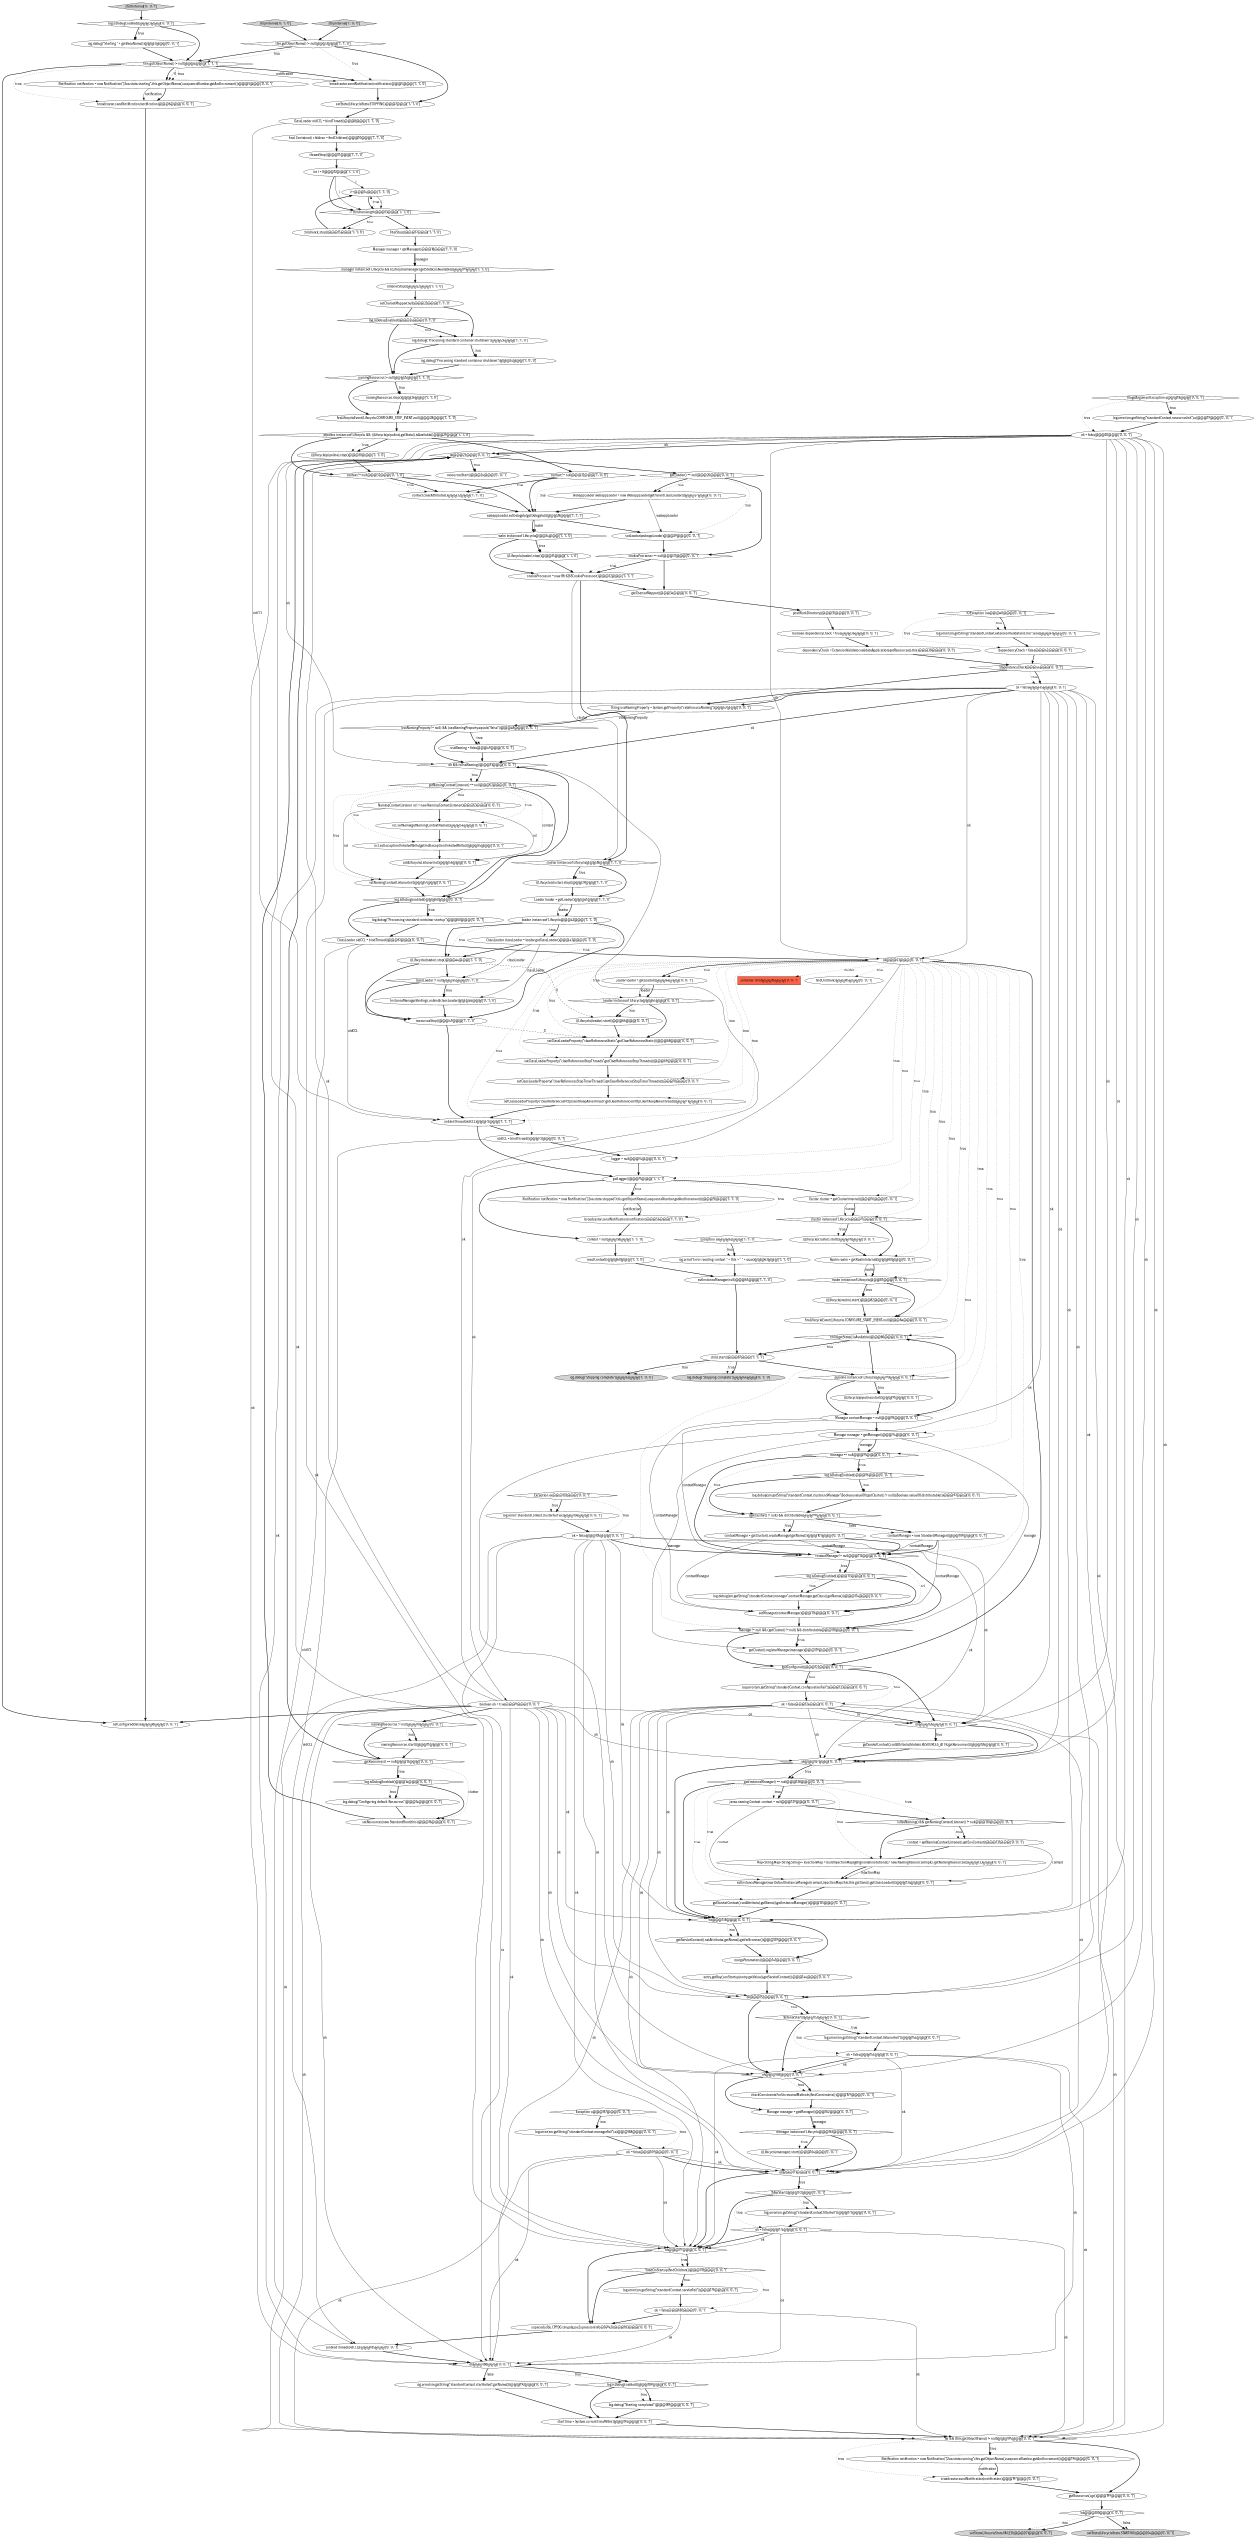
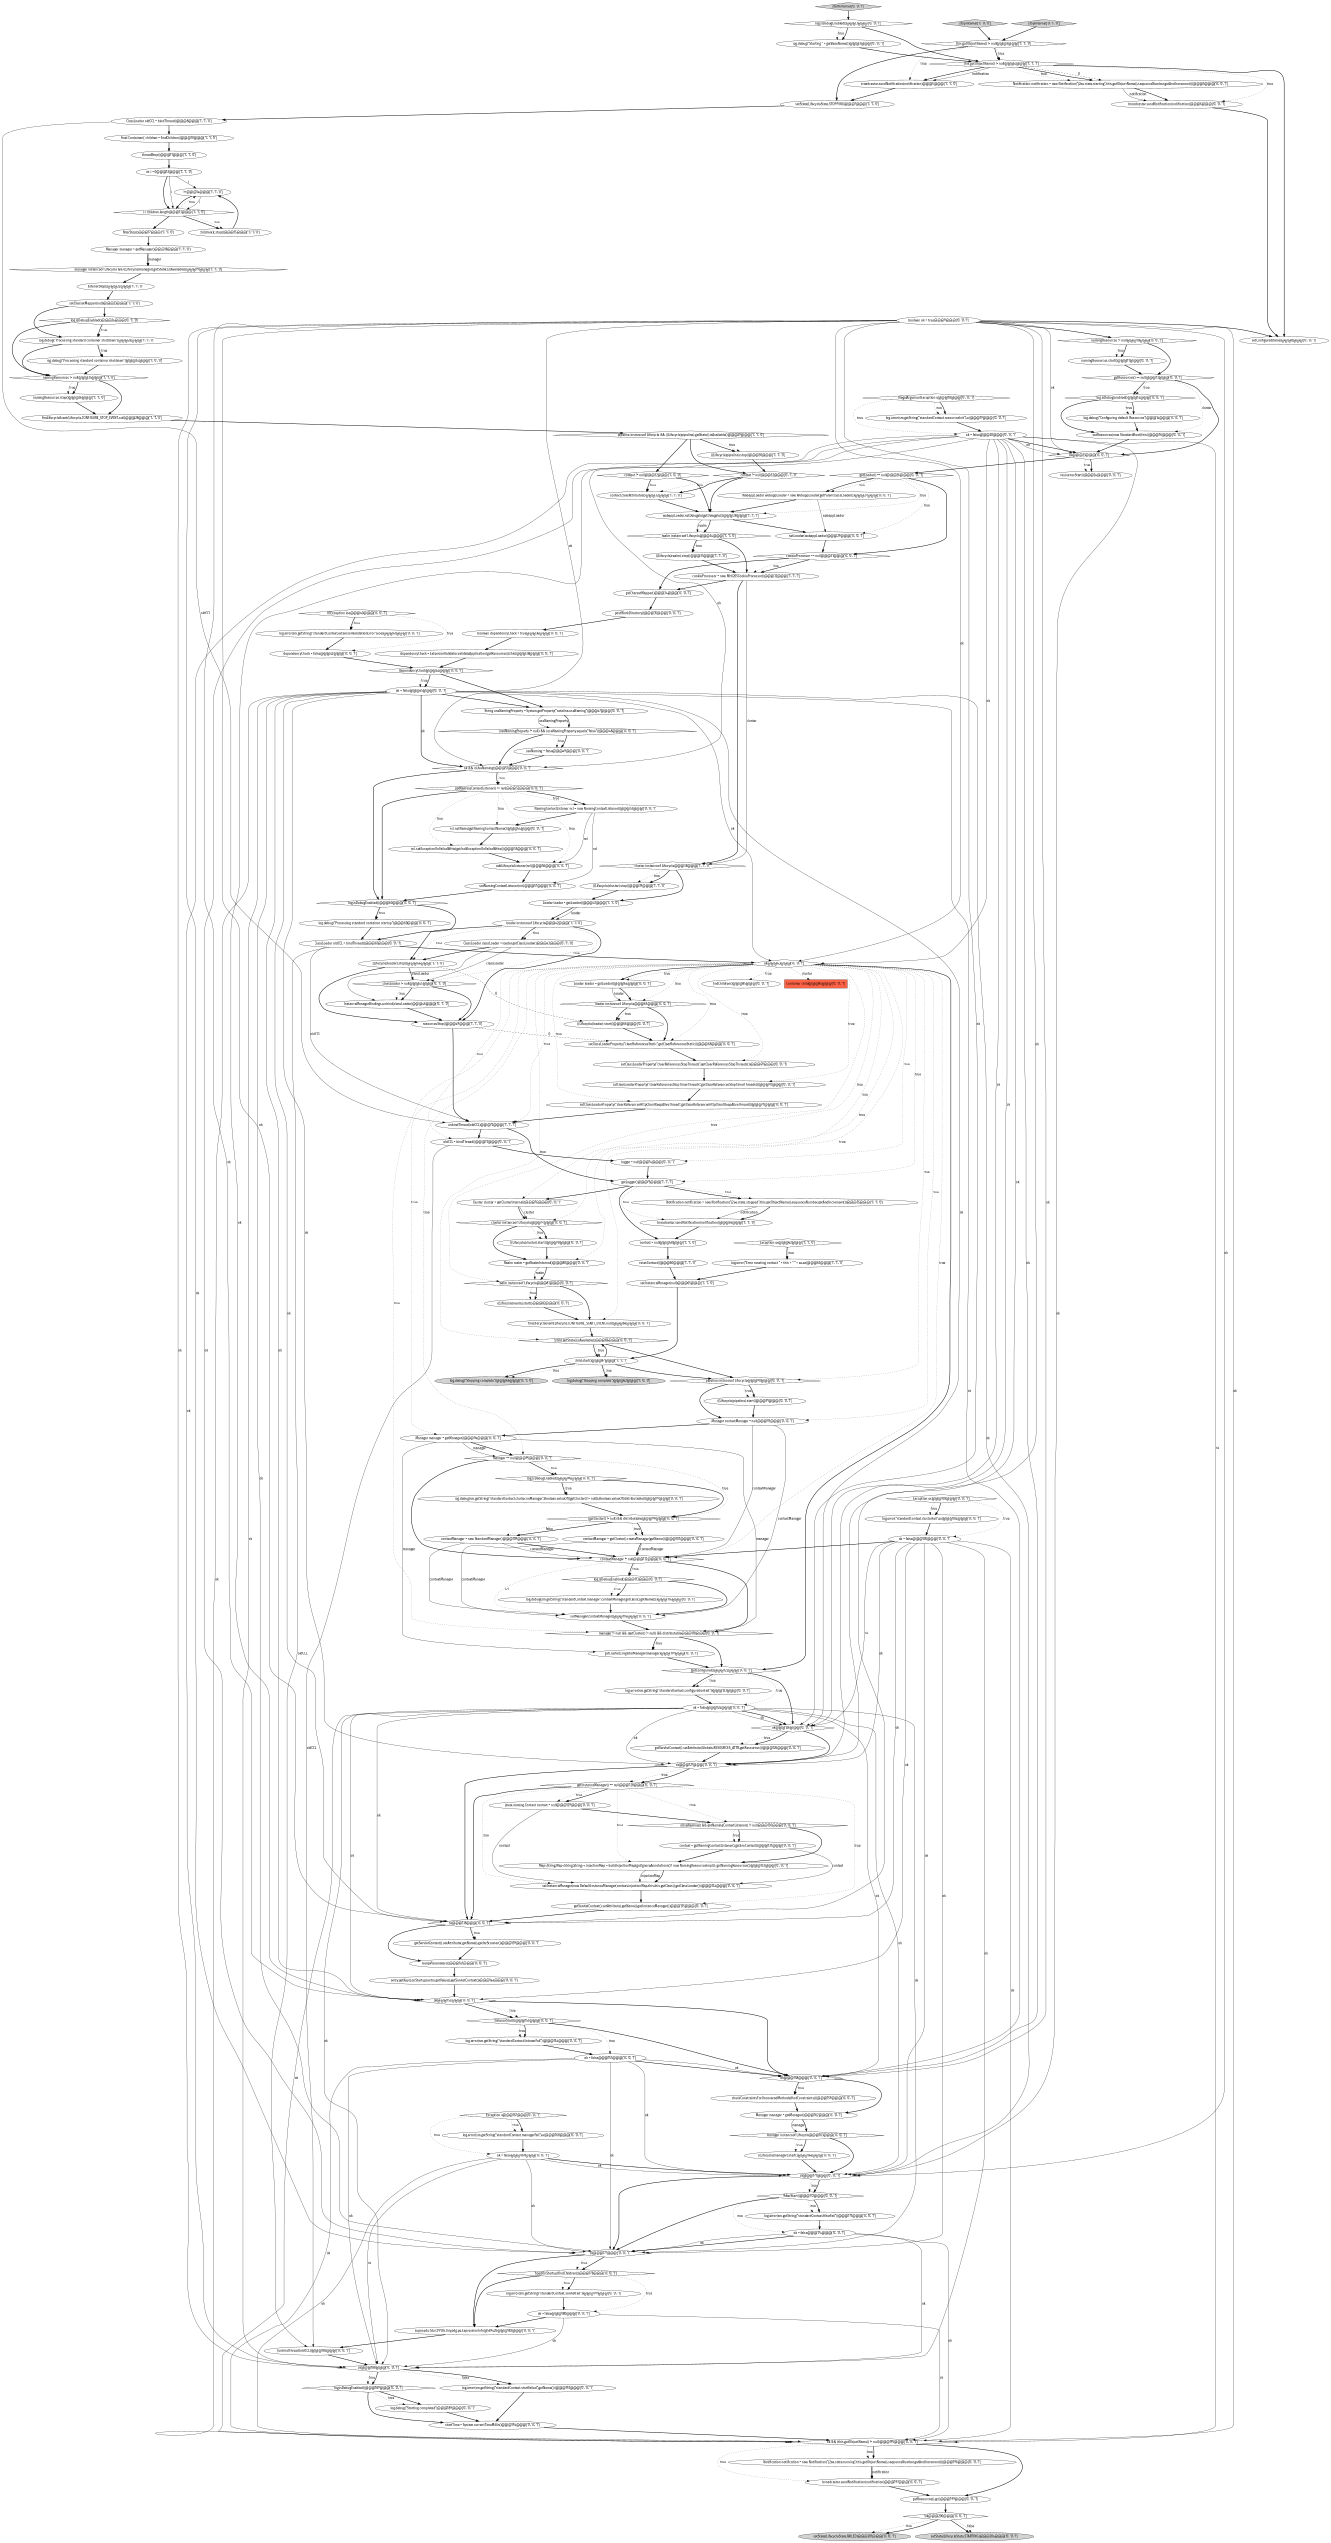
(333, 811) -> none
(548, 826) -> (572, 829)
(472, 1192) -> (960, 621)
(956, 1375) -> (607, 1351)
(781, 2230) -> (819, 2233)
